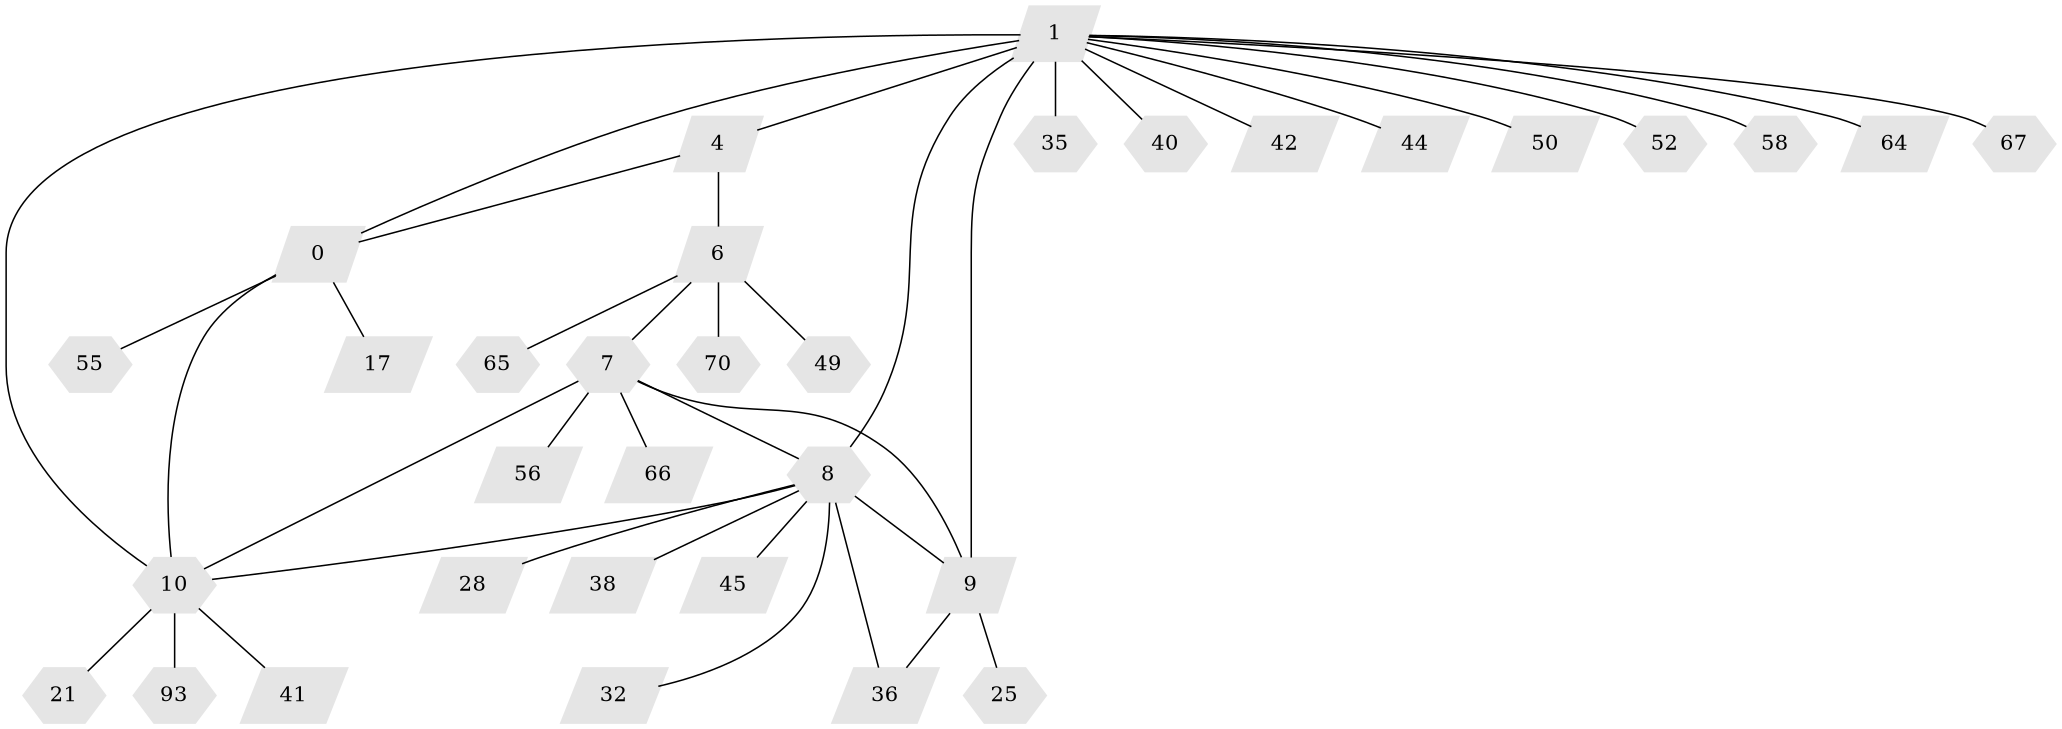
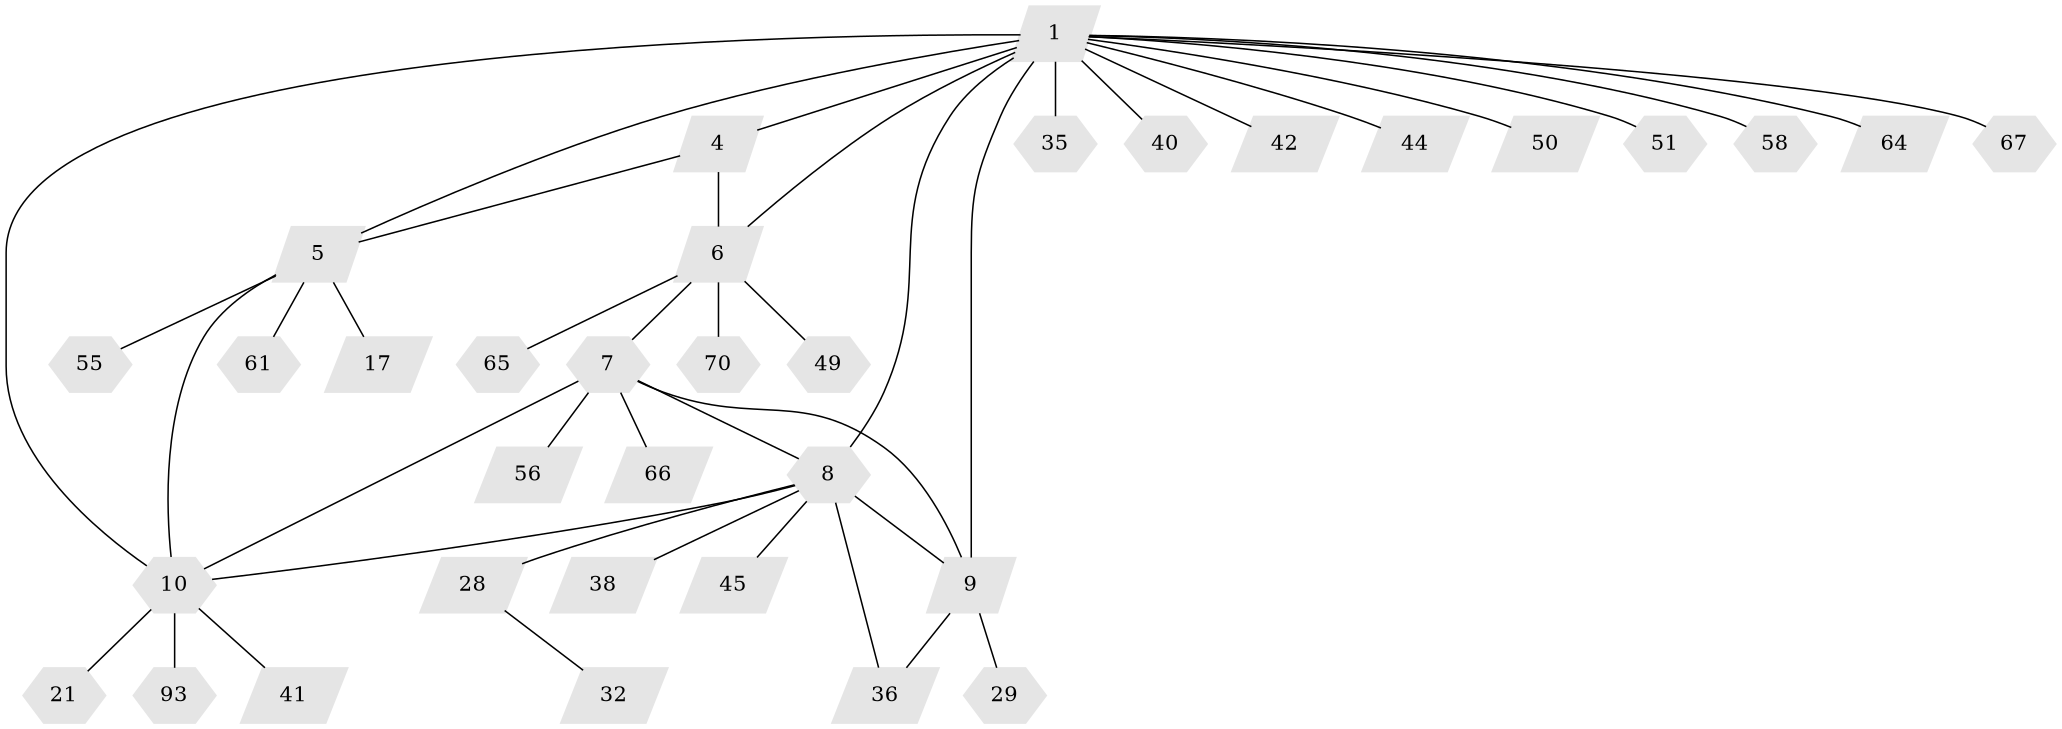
none -> (874, 128)
(1665, 144) -> (1665, 144)
(319, 254) -> (319, 254)
none -> (259, 365)
(783, 629) -> (544, 640)
(1005, 696) -> (1005, 696)
